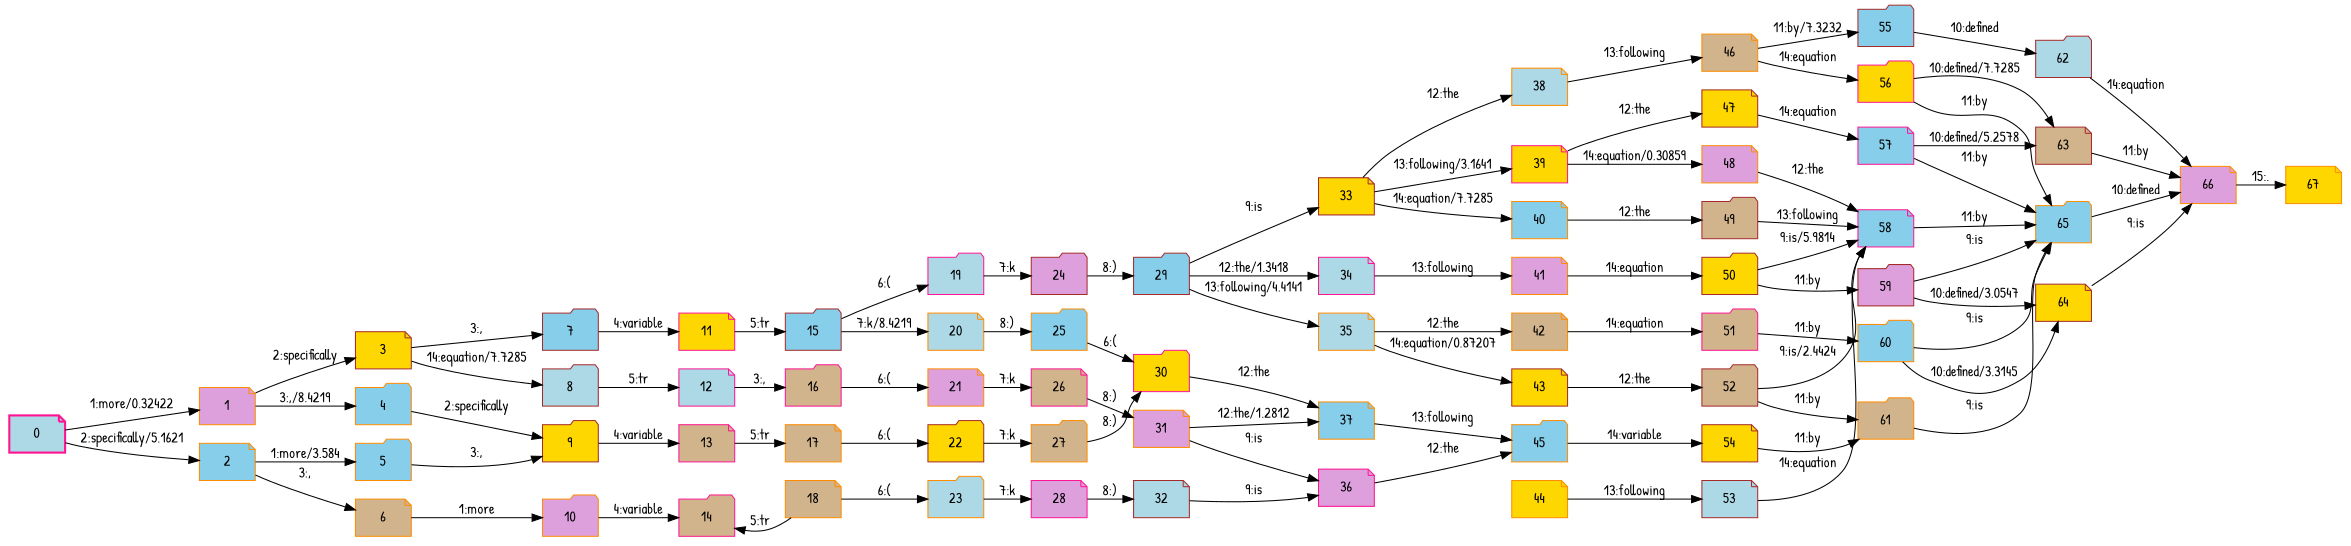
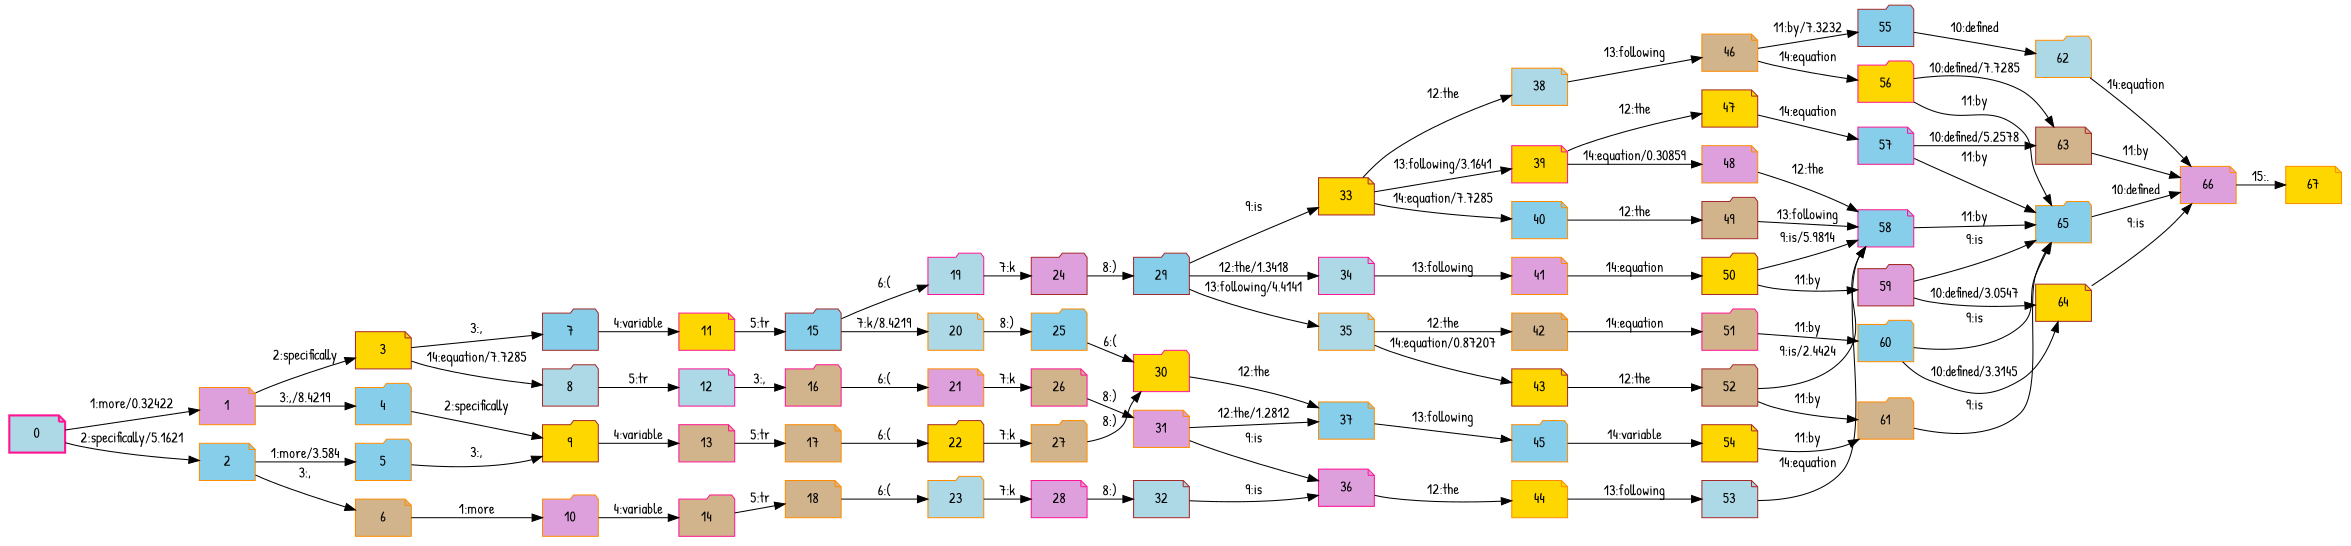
(2064, 59) -> (2064, 59)
(1438, 470) -> (1438, 502)
(769, 529) -> (755, 509)
